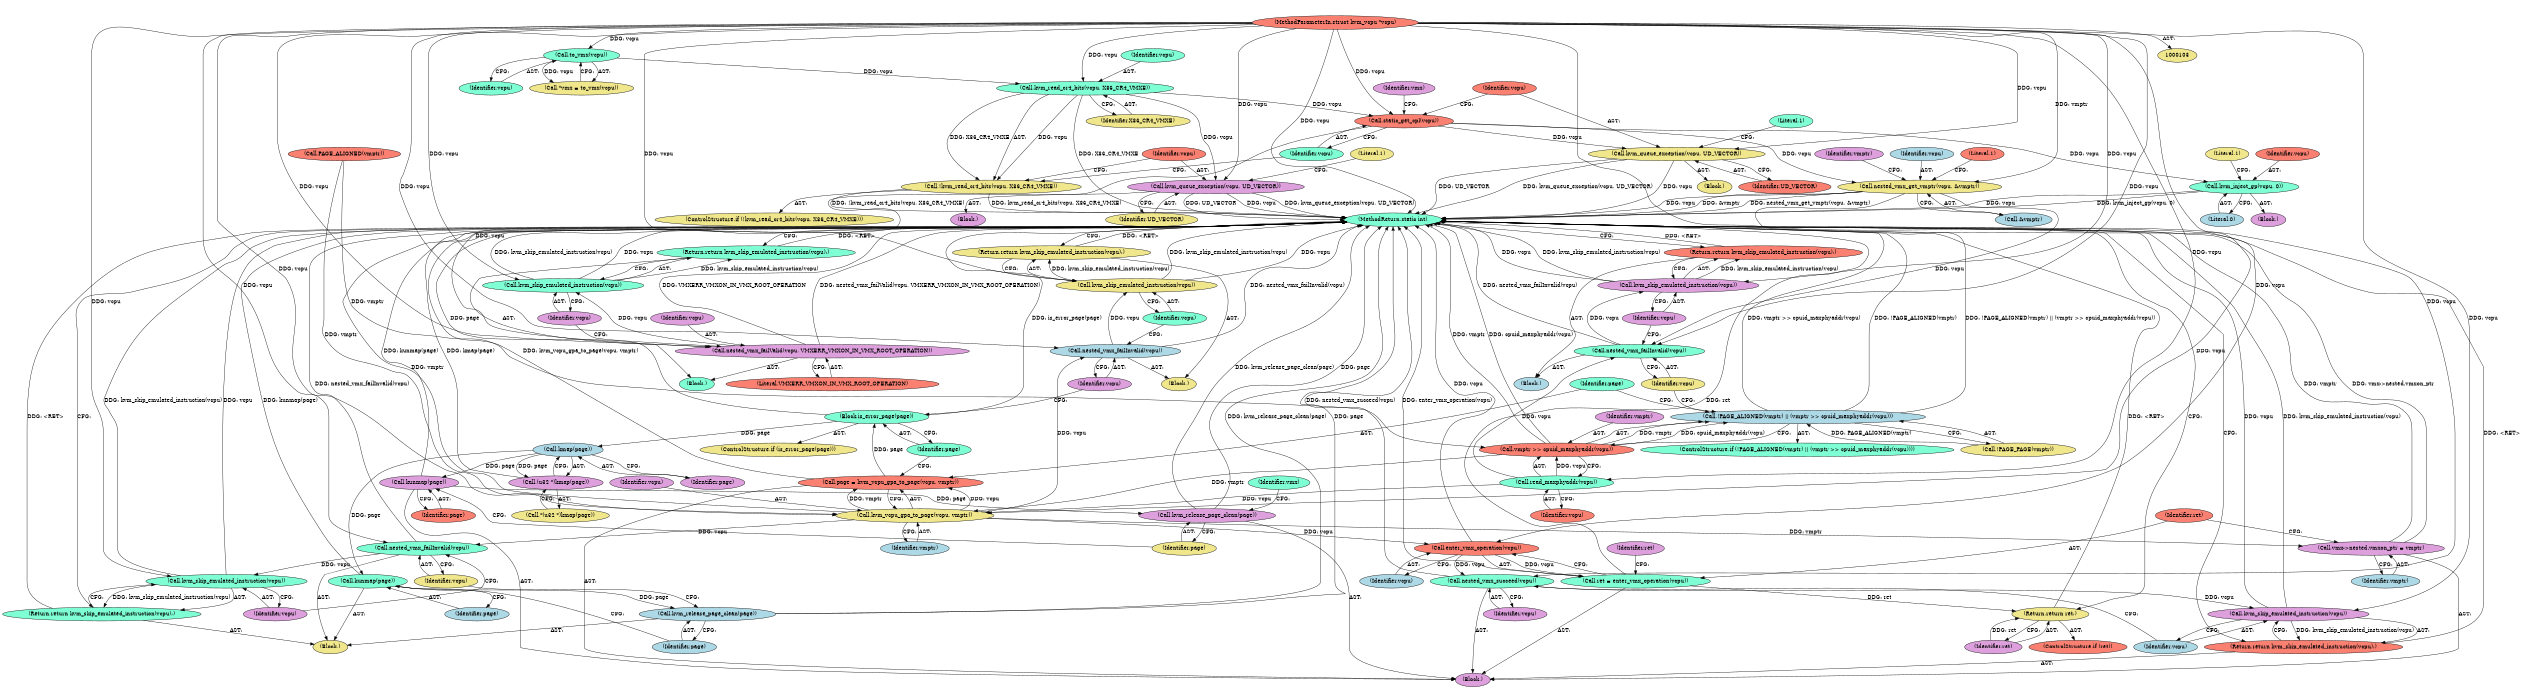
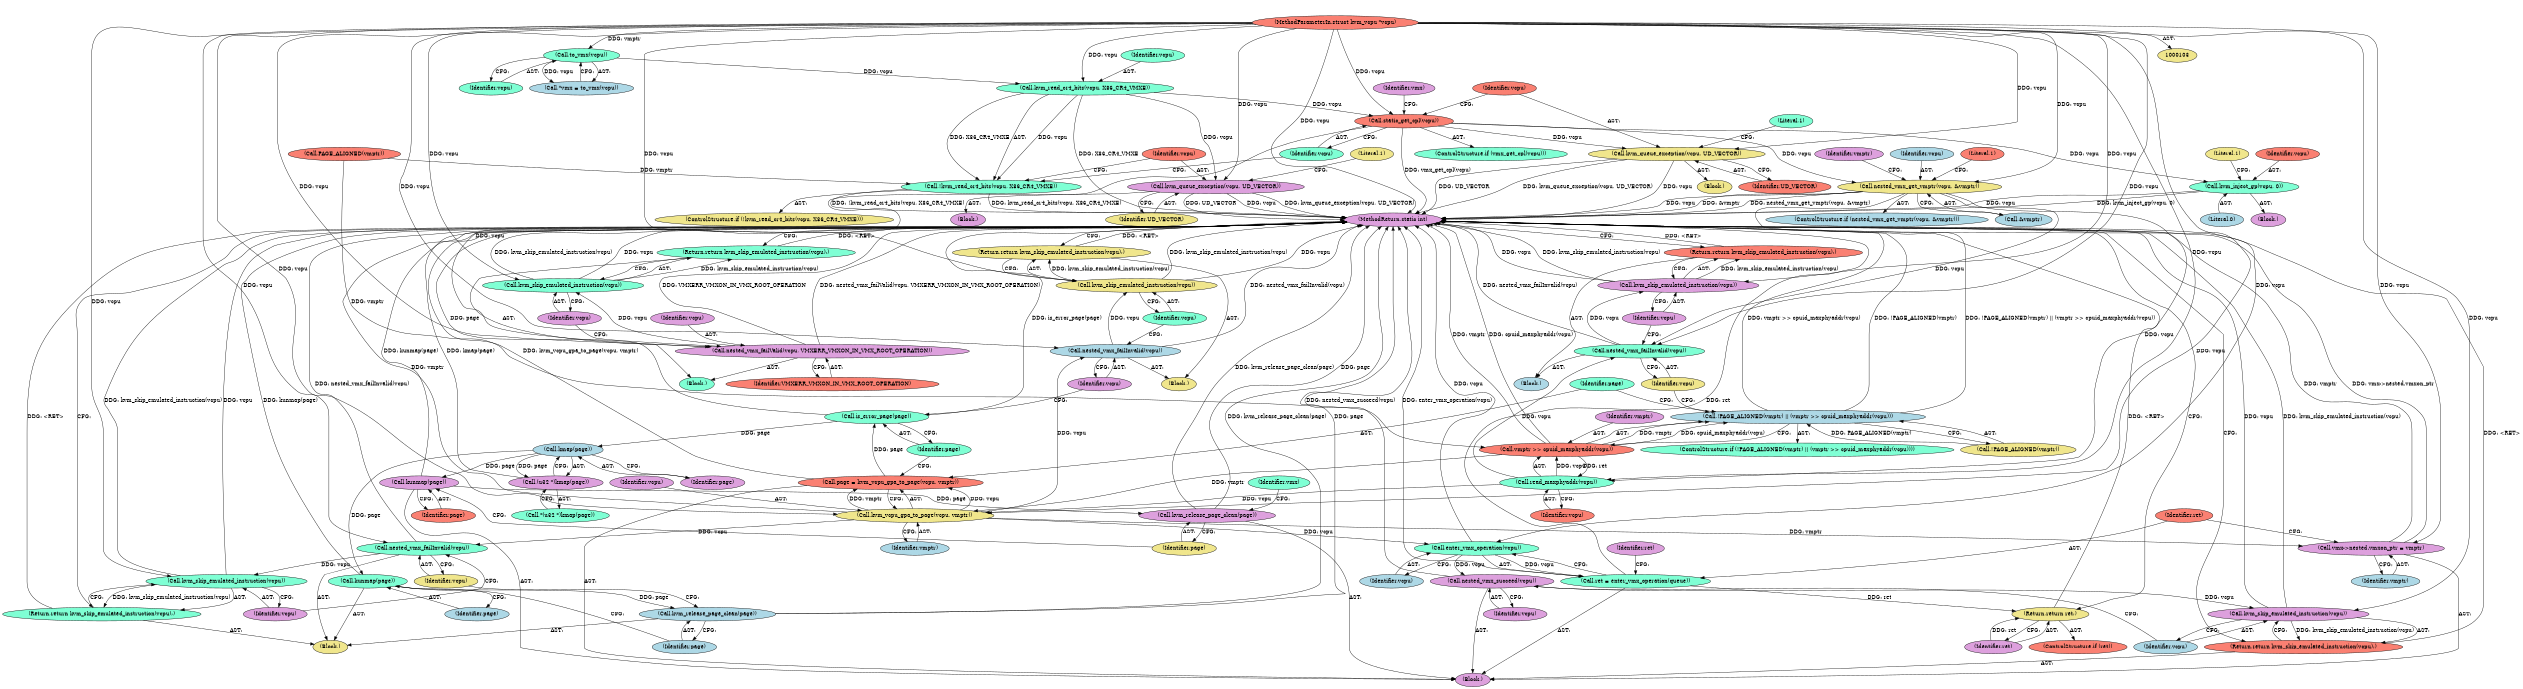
(625, 39) -> (625, 39)
(582, 88) -> (582, 88)
(2072, 105) -> (2072, 105)
(1138, 121) -> none
none -> (1491, 154)
none -> (1406, 175)
(991, 187) -> (991, 187)
(2238, 203) -> none
(1393, 220) -> (1393, 220)
none -> (1877, 220)
(2427, 304) -> (2162, 27)
(832, 384) -> (832, 384)
(877, 417) -> (877, 417)
none -> (2092, 441)
(778, 450) -> none
(2018, 450) -> (2018, 450)
(442, 459) -> (647, 173)
(1595, 466) -> (1595, 466)
(560, 516) -> (560, 516)
(1477, 548) -> (1477, 548)
(1492, 581) -> (1492, 581)
(1636, 581) -> (1636, 581)
